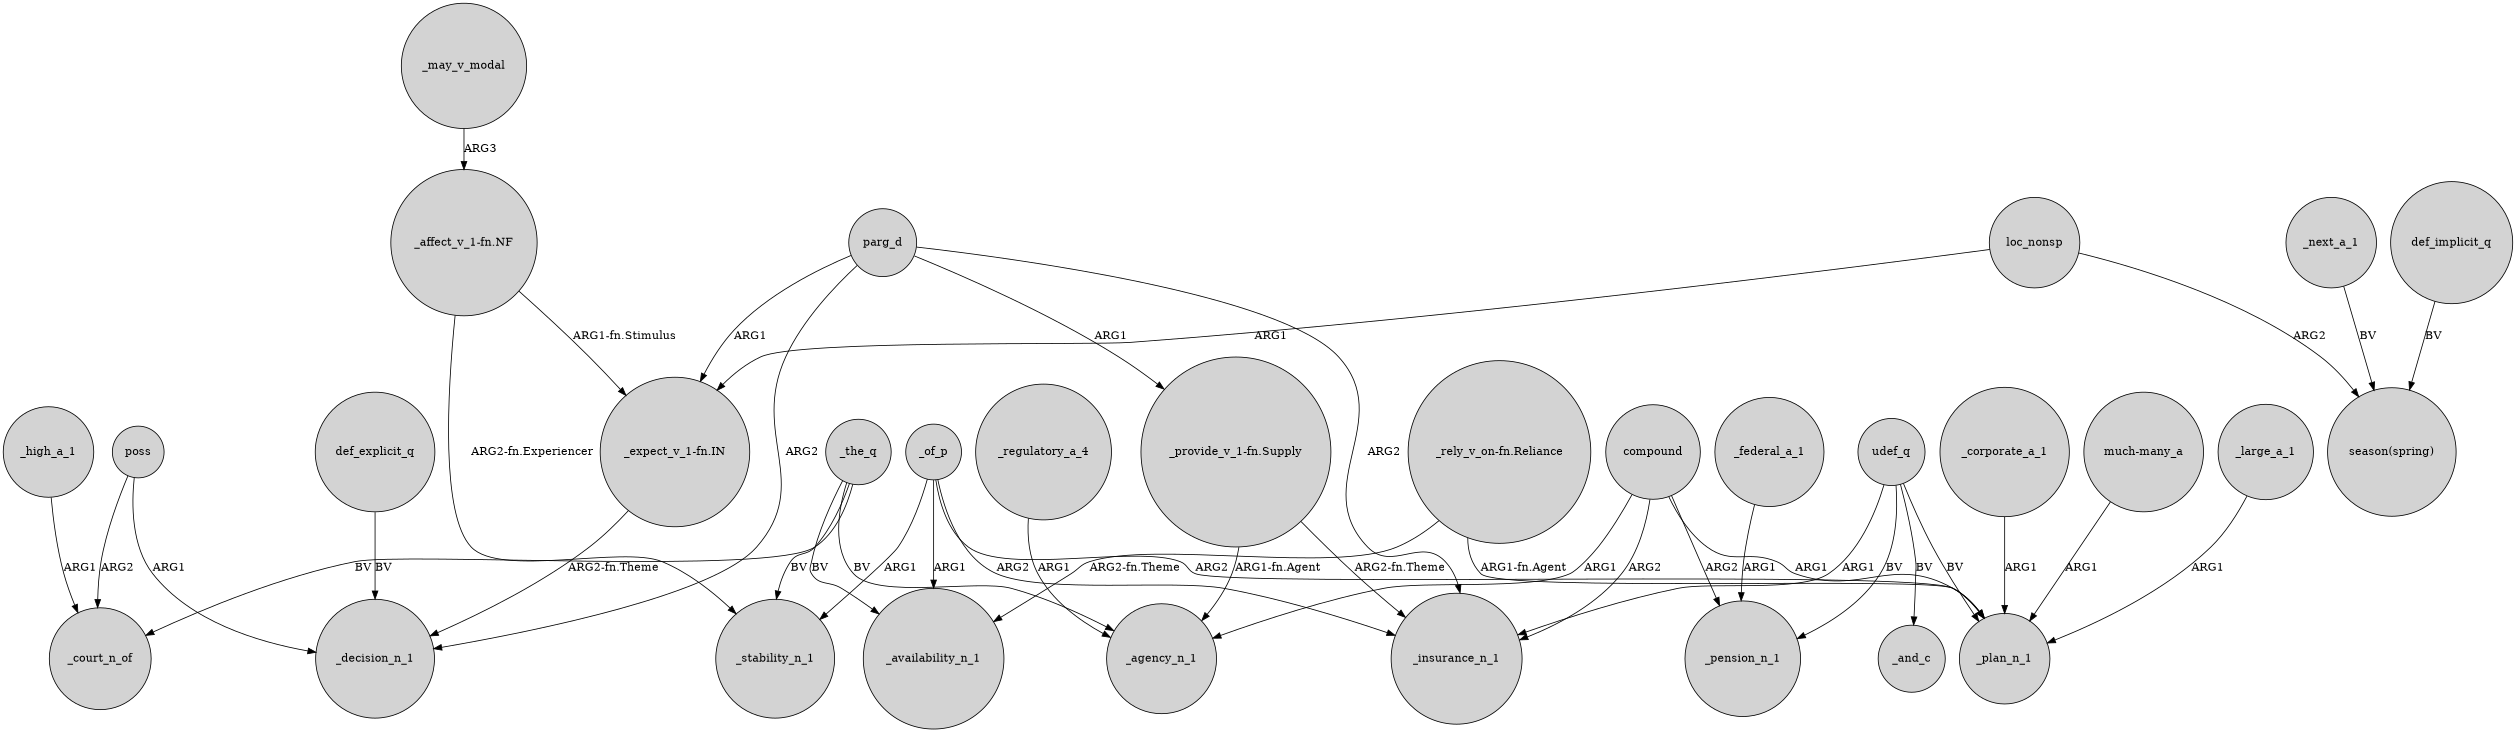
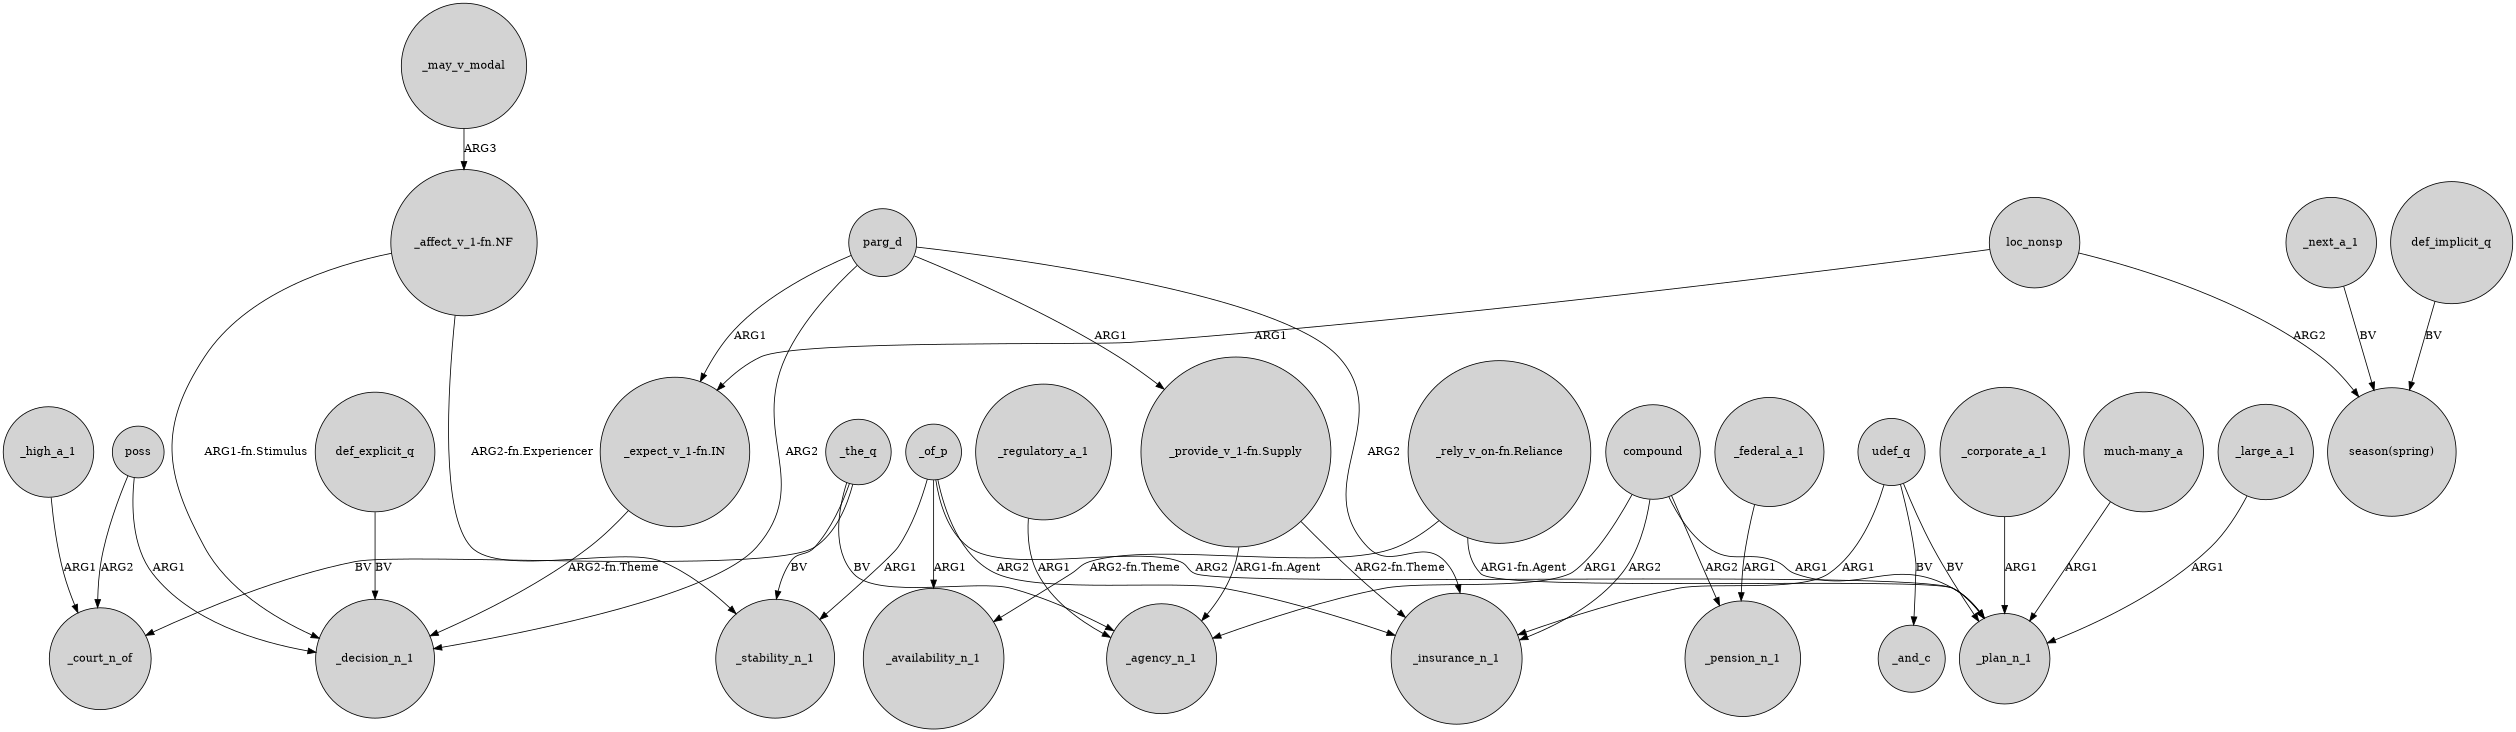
(571, 339) -> (178, 413)
(1044, 452) -> (1044, 452)
(812, 560) -> none
(1883, 569) -> none
